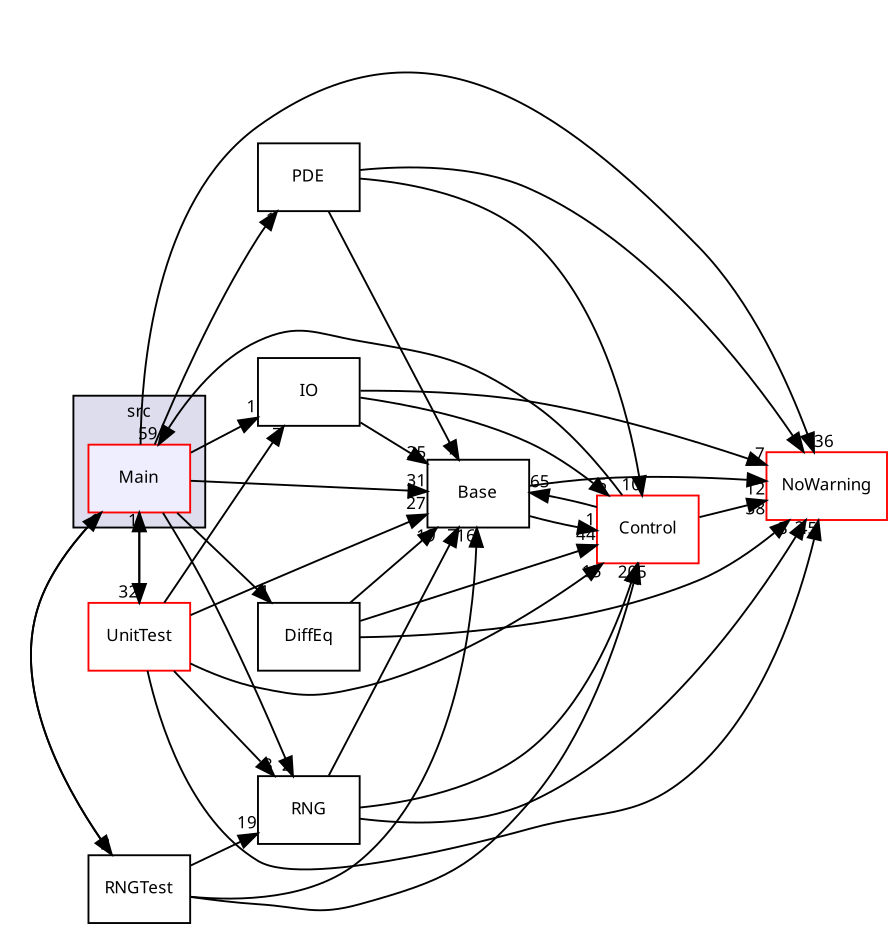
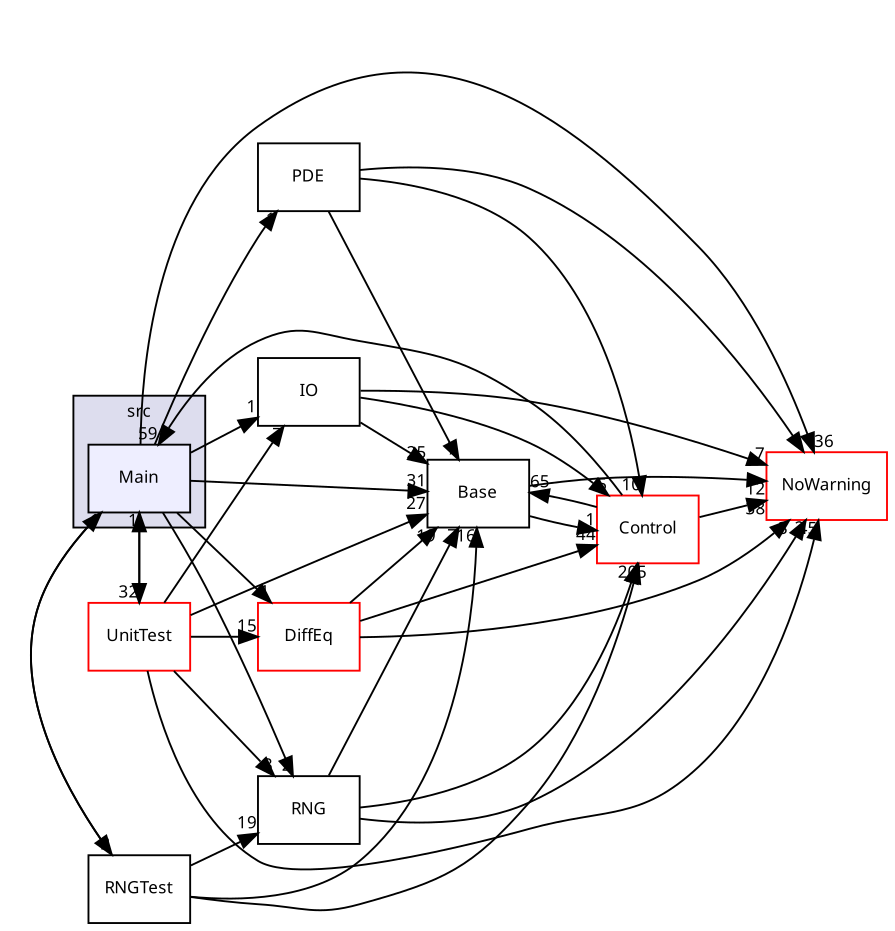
(139, 479) -> (139, 479)
(309, 637) -> (309, 637)
(398, 676) -> (215, 637)
